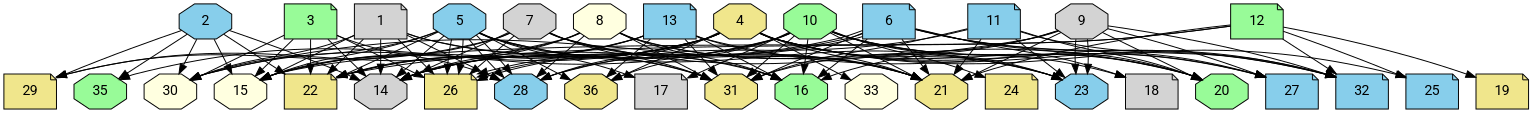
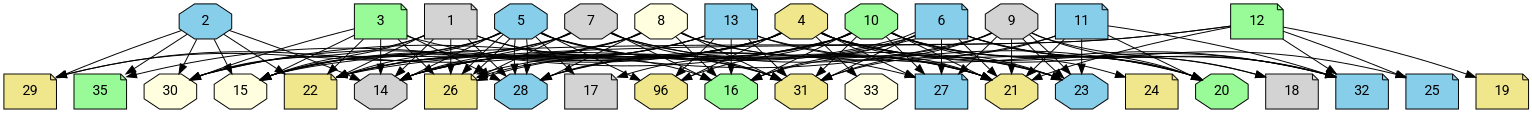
none -> (656, 57)
(100, 92) -> (100, 92)
(591, 92) -> (661, 92)
